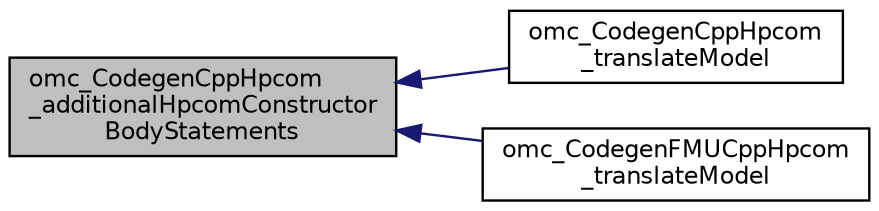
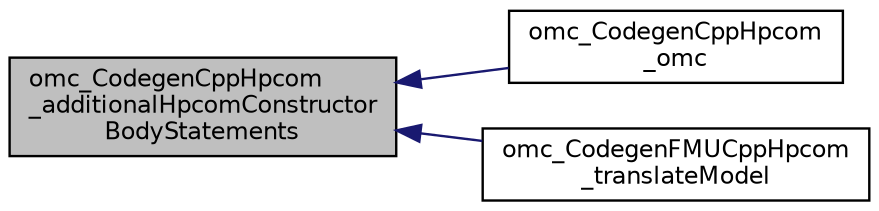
(676, 47) -> (676, 47)
